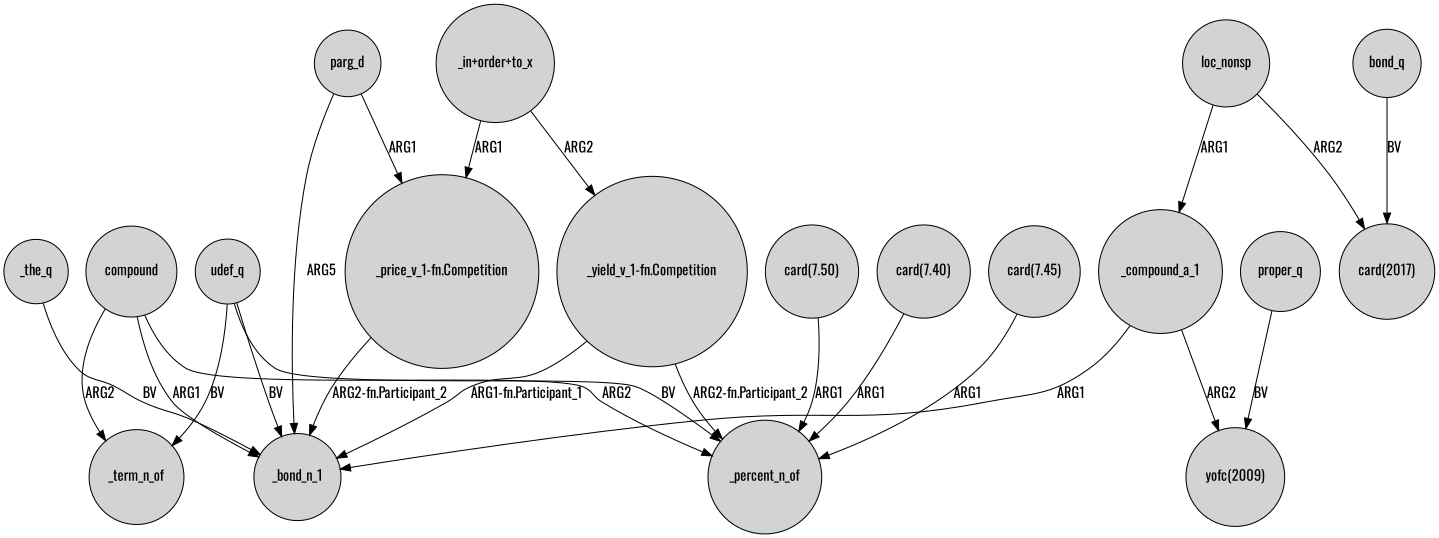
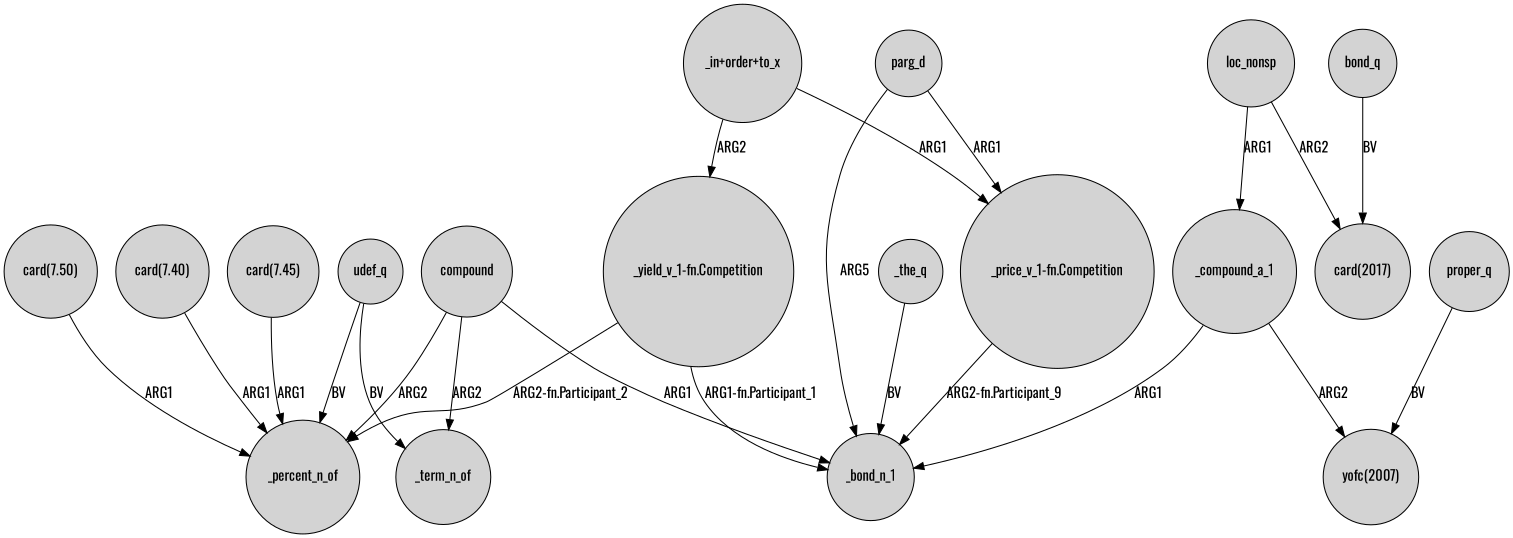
(256, 365) -> none
(390, 394) -> (1004, 394)
(1235, 477) -> (1371, 477)
